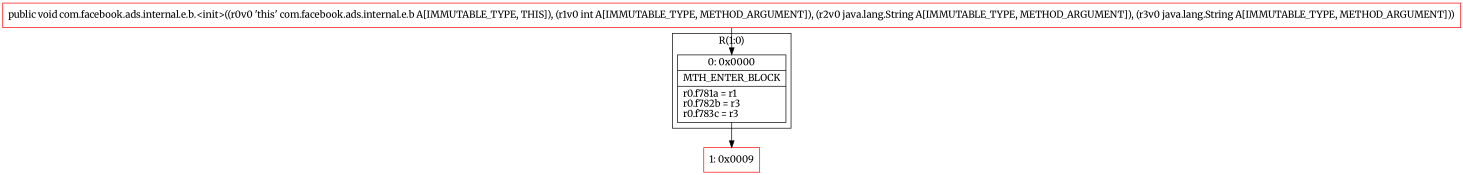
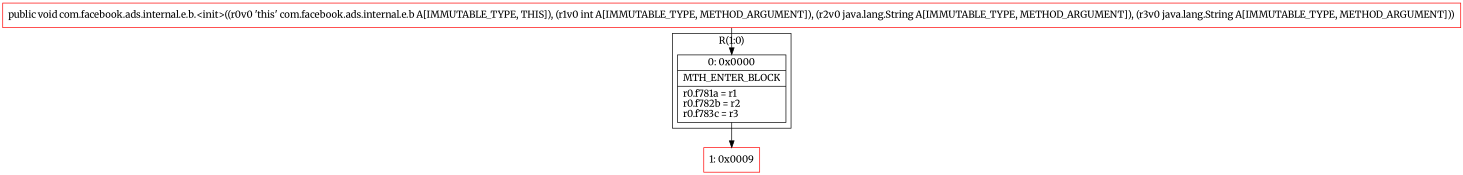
(712, 104) -> (712, 104)
